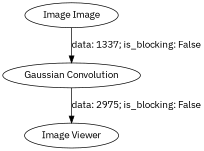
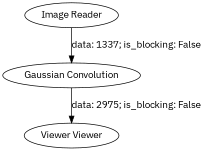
(72, 15) -> (72, 15)
(72, 136) -> (72, 136)
